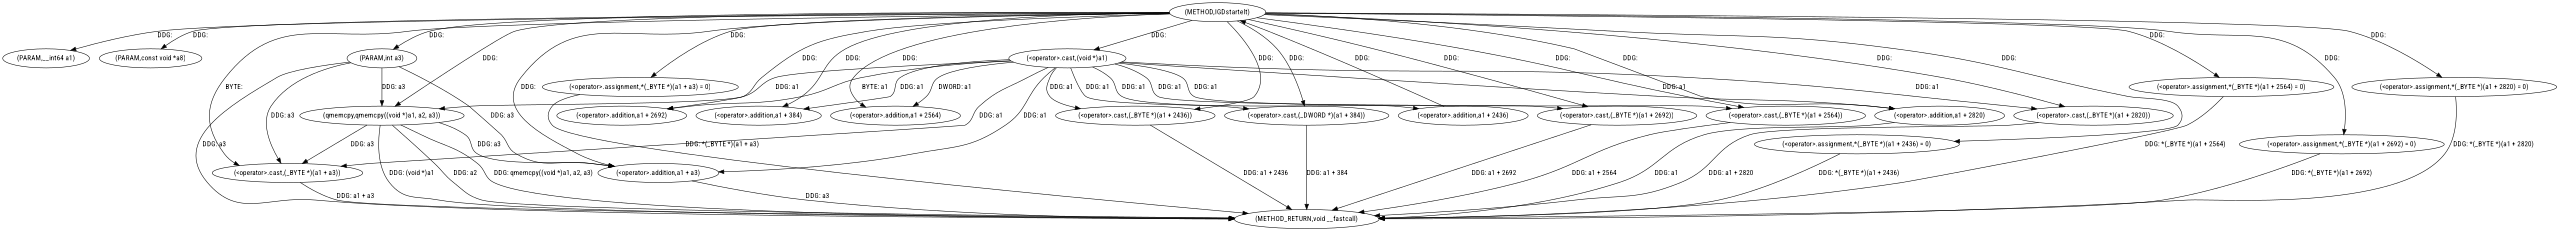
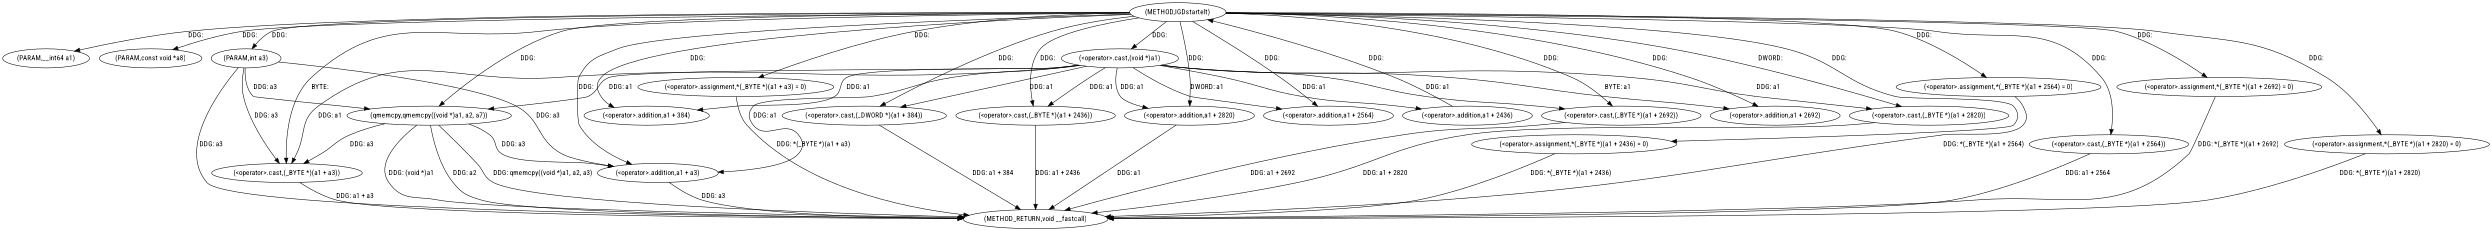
(1885, 58) -> (1771, 58)
(1571, 106) -> none
(382, 116) -> (429, 116)
